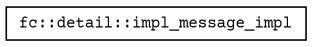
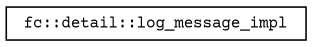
(156, 24) -> (156, 24)
